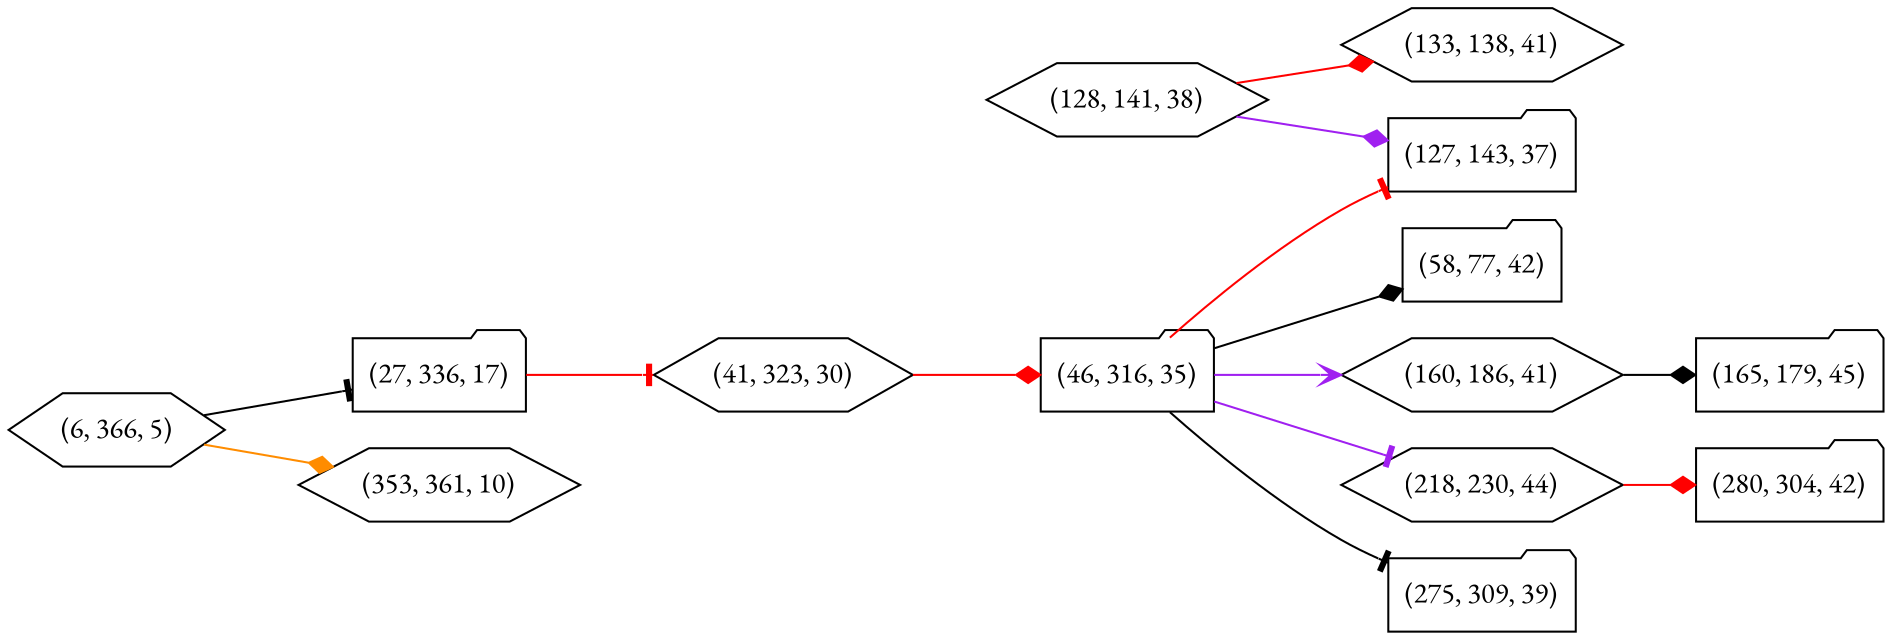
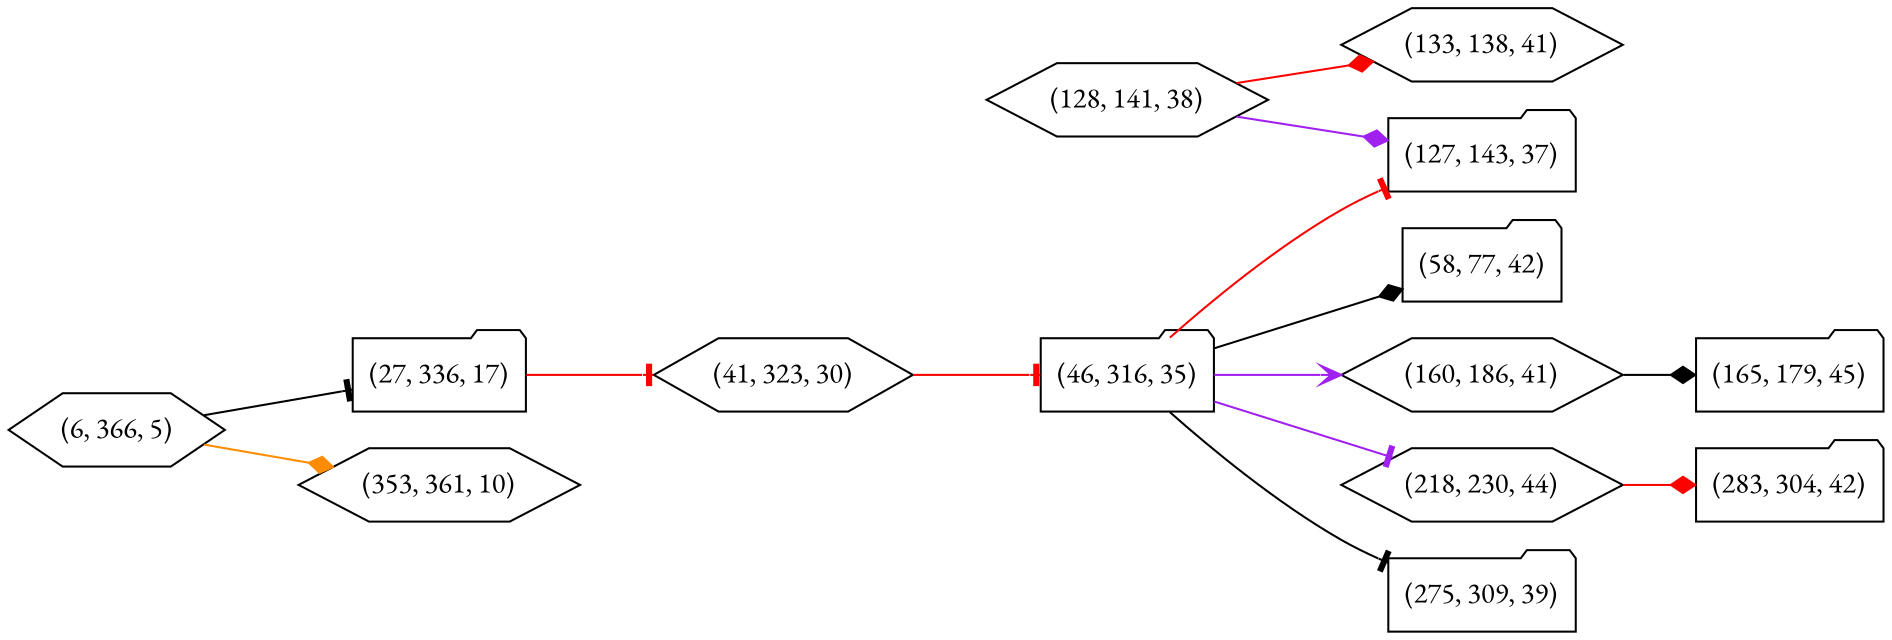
(964, 375) -> (971, 375)
(1790, 485) -> (1790, 485)
